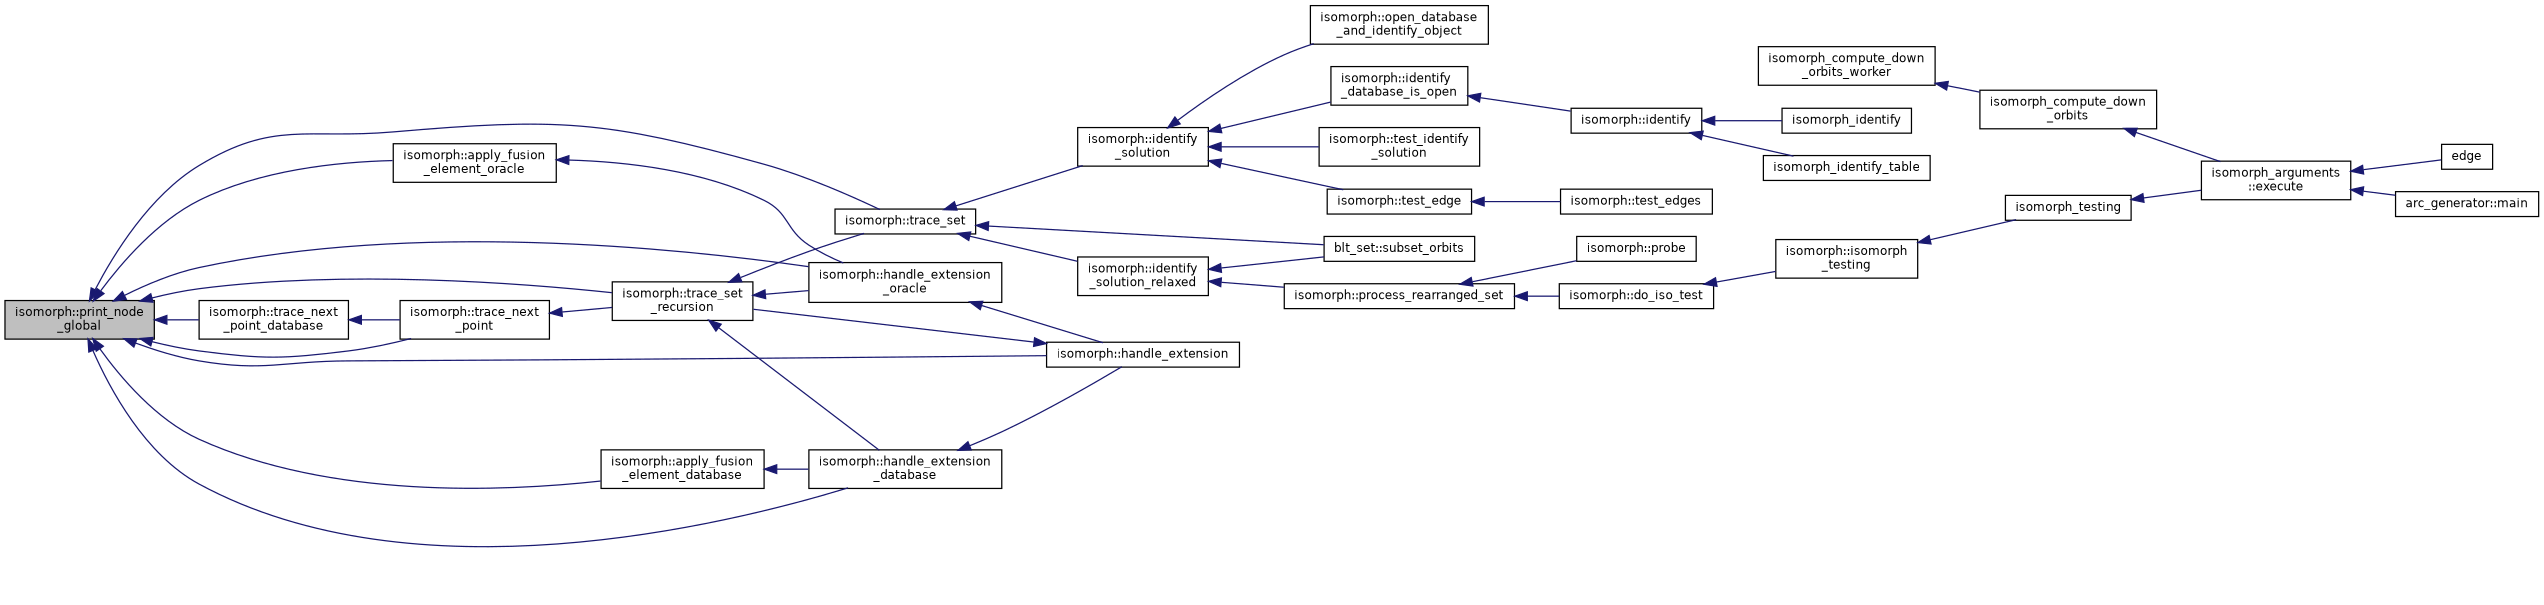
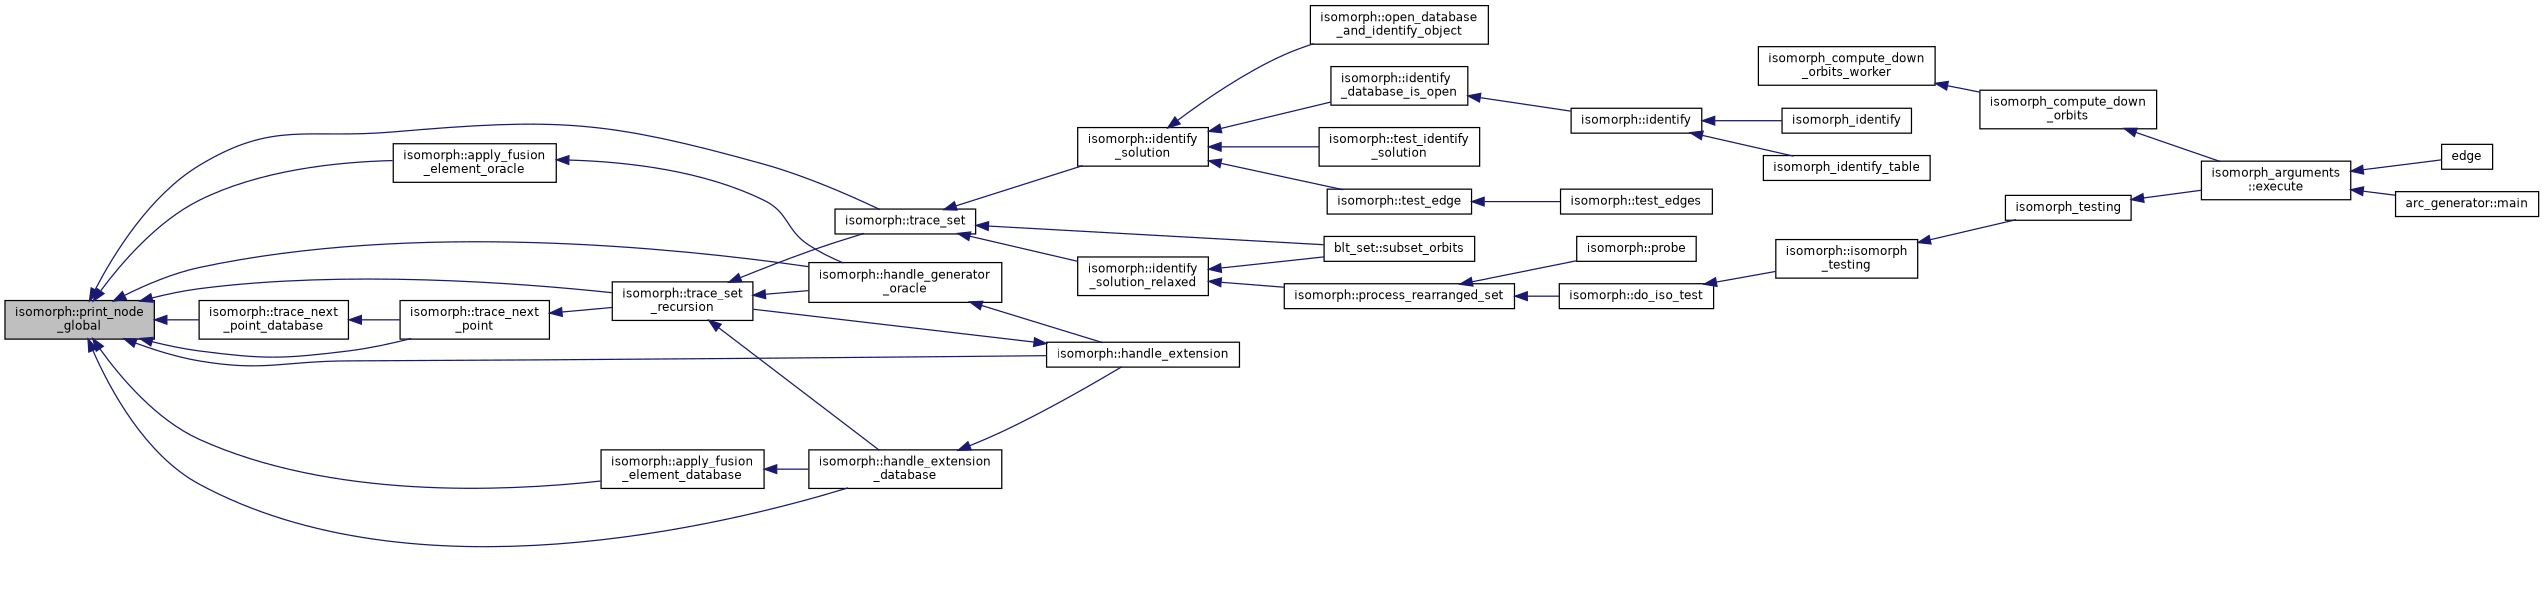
(905, 282) -> (905, 282)
